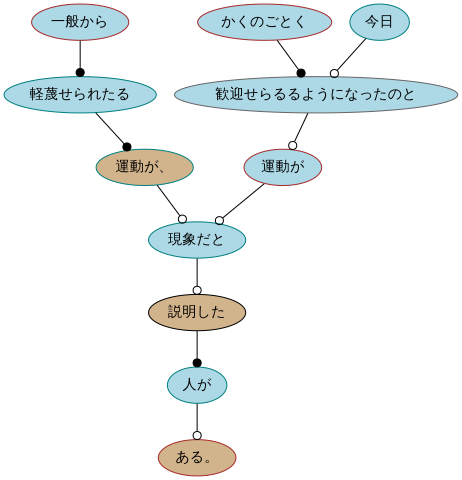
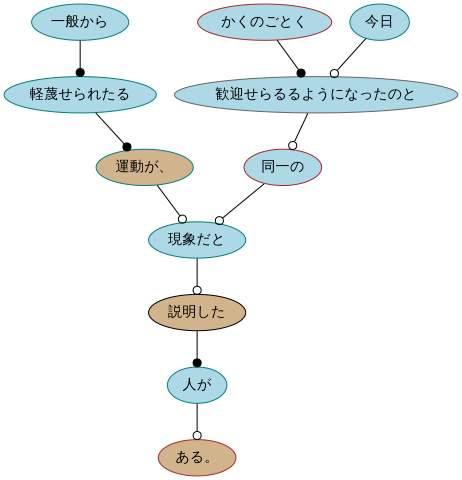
(80, 22) -> (80, 22)
(283, 167) -> (283, 167)
